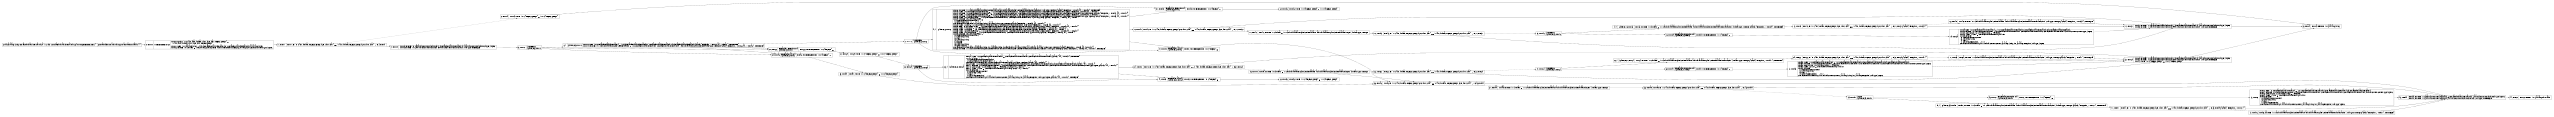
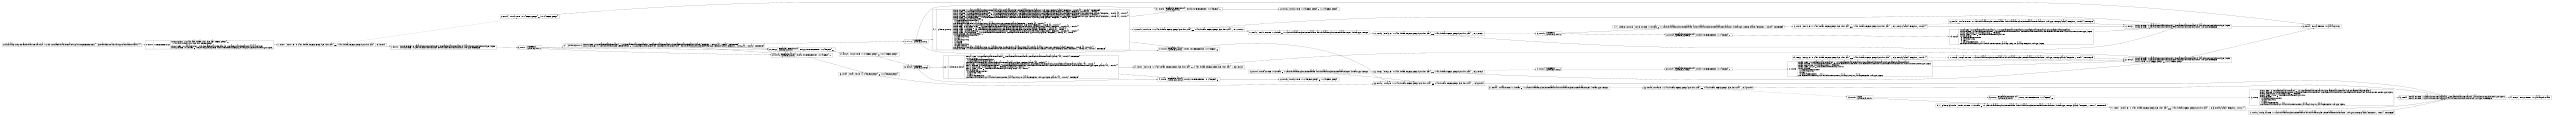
(1699, 61) -> none
